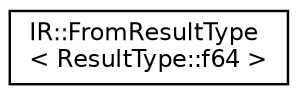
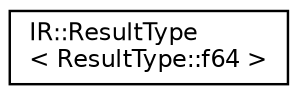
(149, 48) -> (149, 48)
